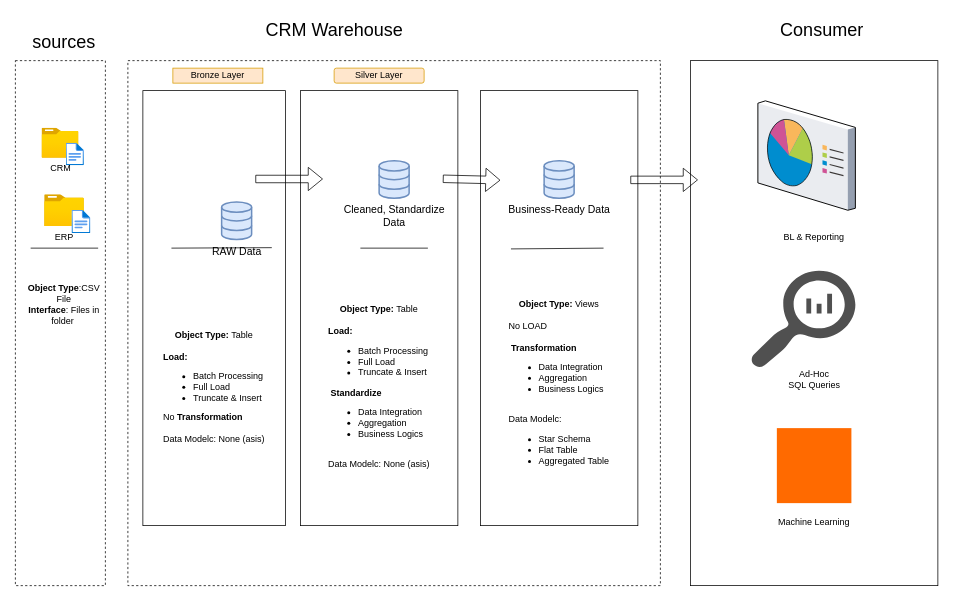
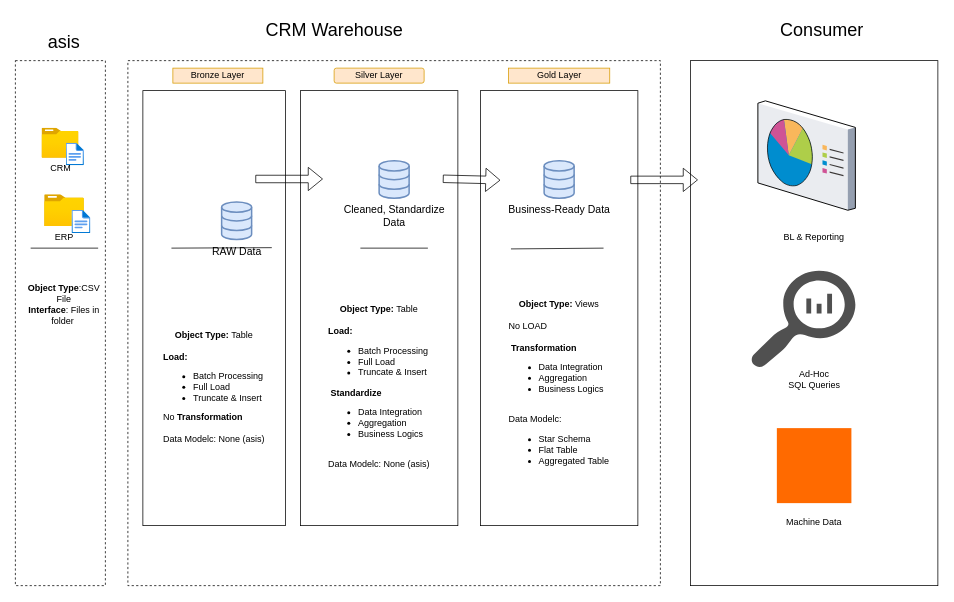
(64, 42) -> (64, 42)
none -> (559, 75)
(814, 522) -> (814, 522)
